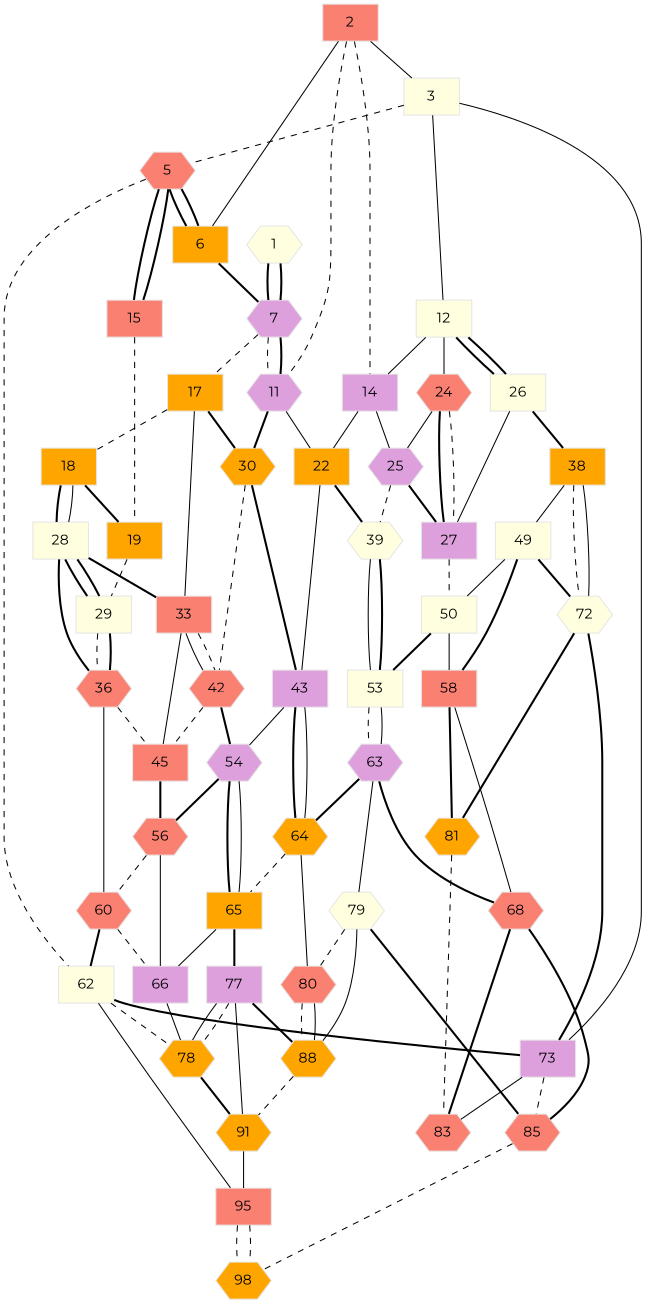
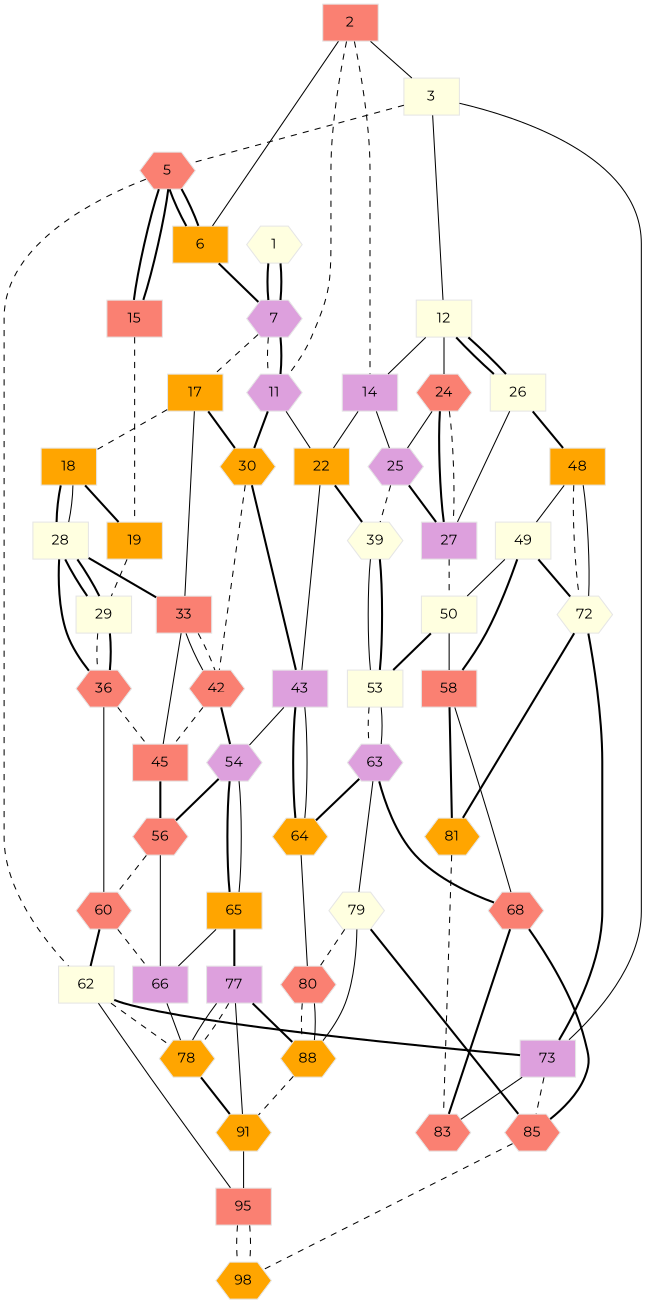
(578, 467) -> (578, 467)
(268, 873) -> none
